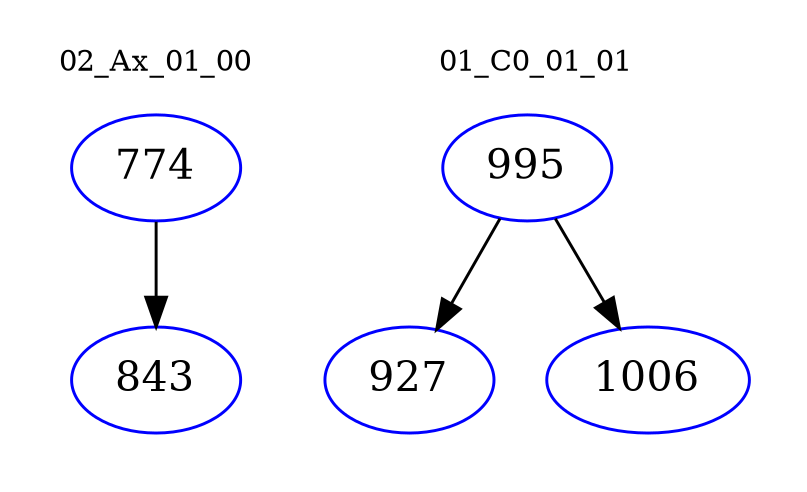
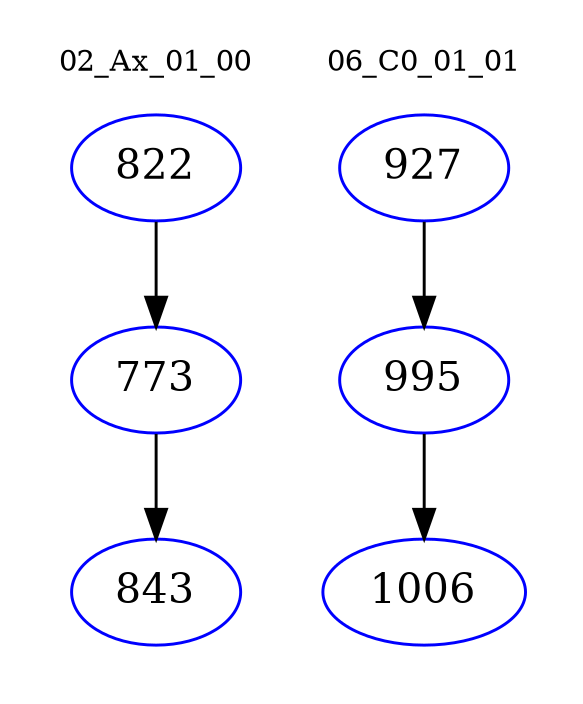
(536, 63) -> (424, 63)
(156, 168) -> (156, 380)
none -> (156, 168)
(476, 261) -> (424, 260)
